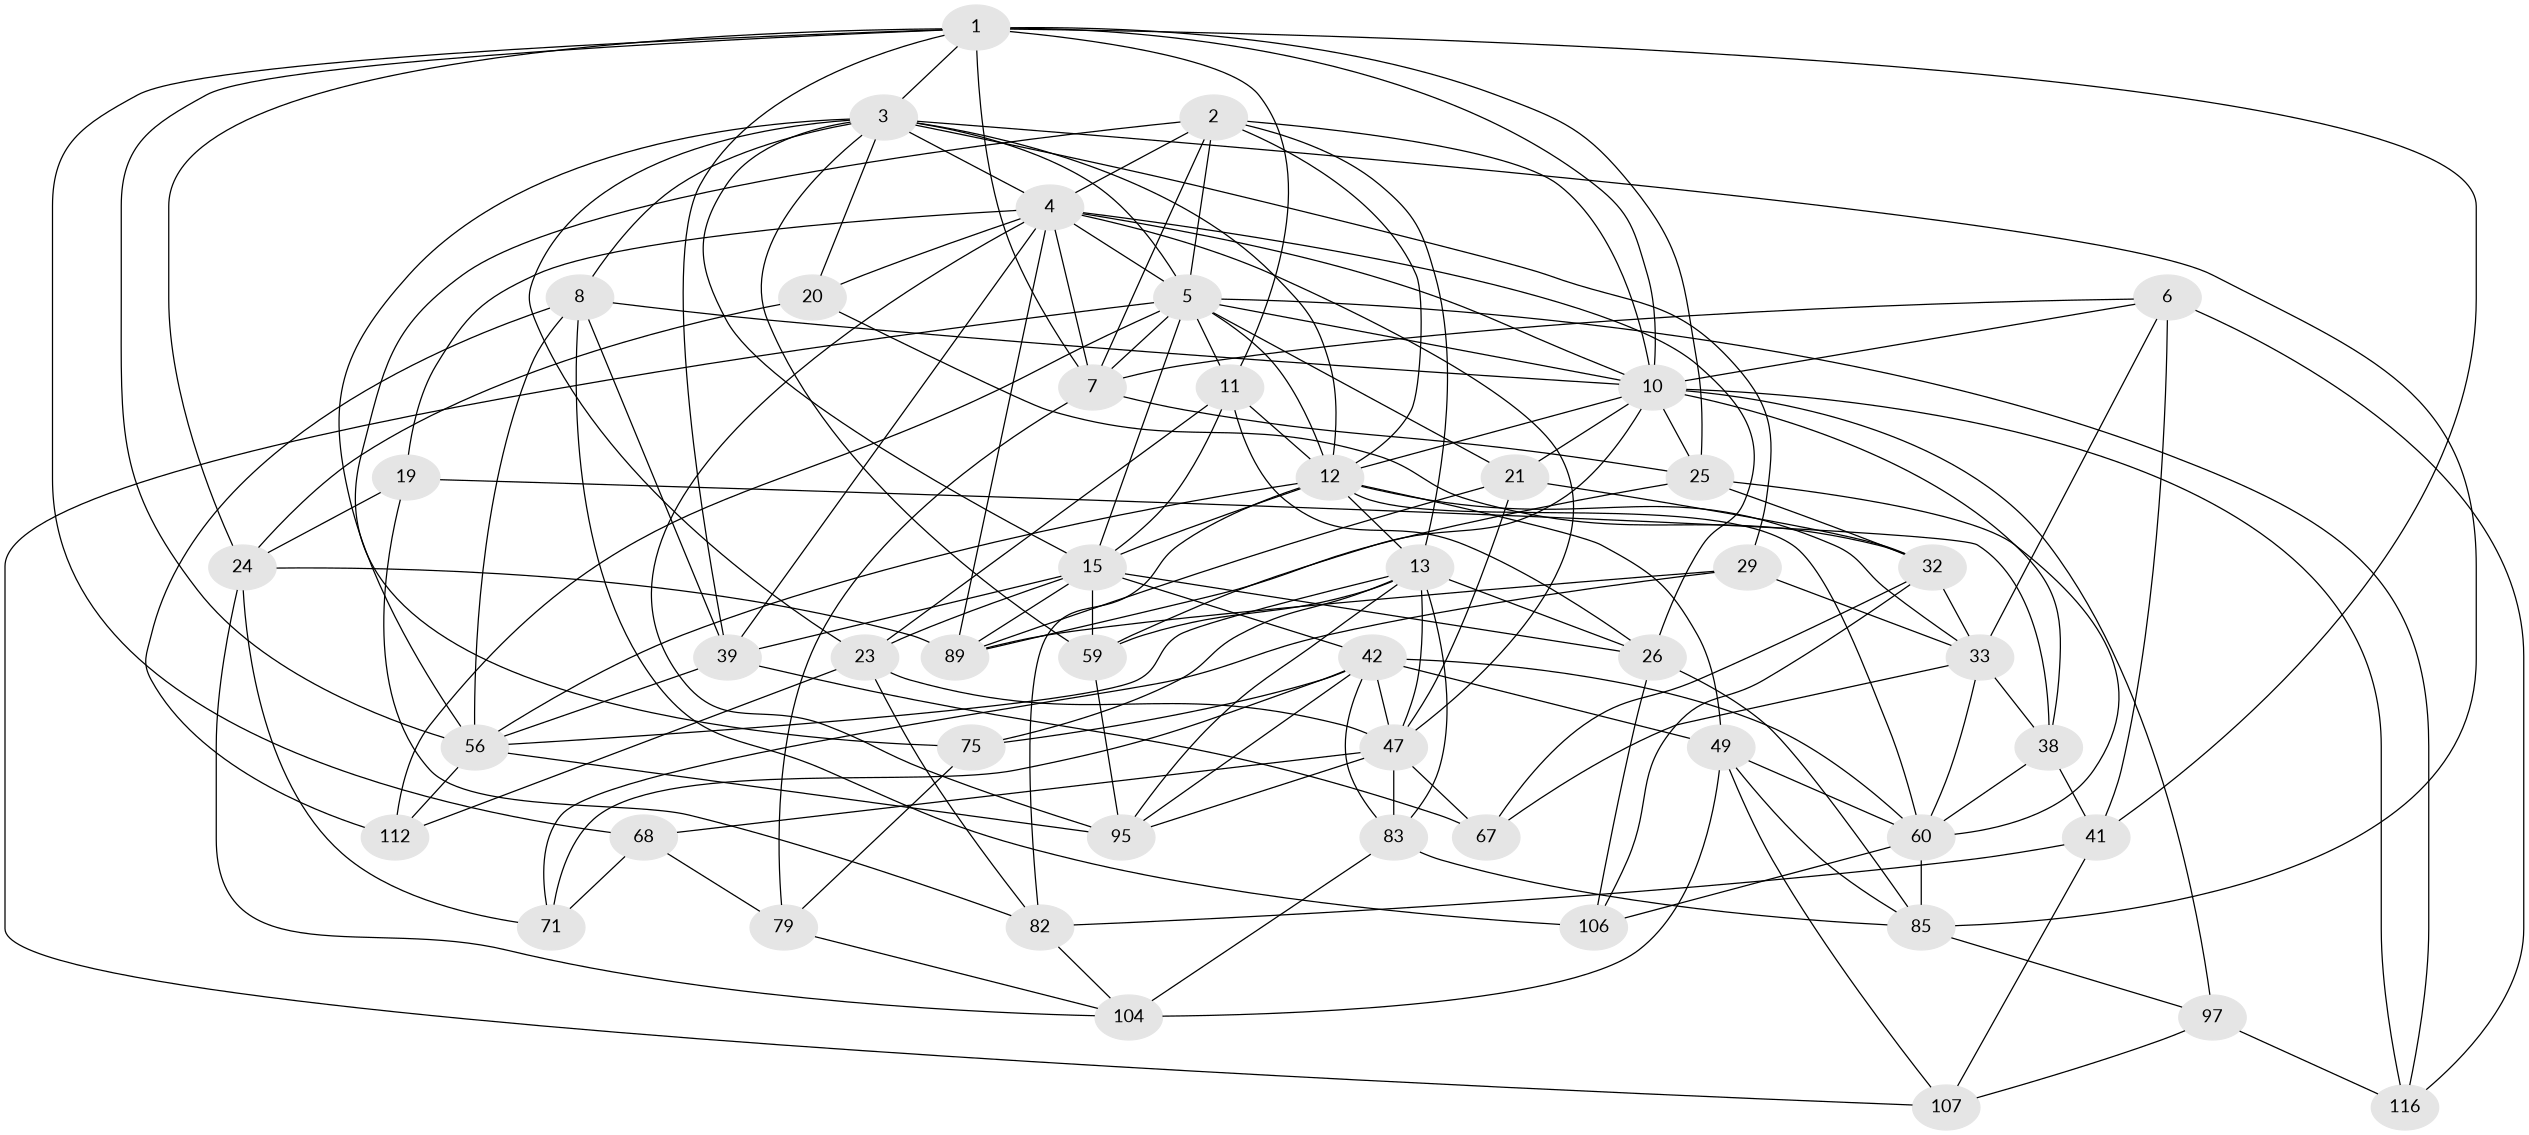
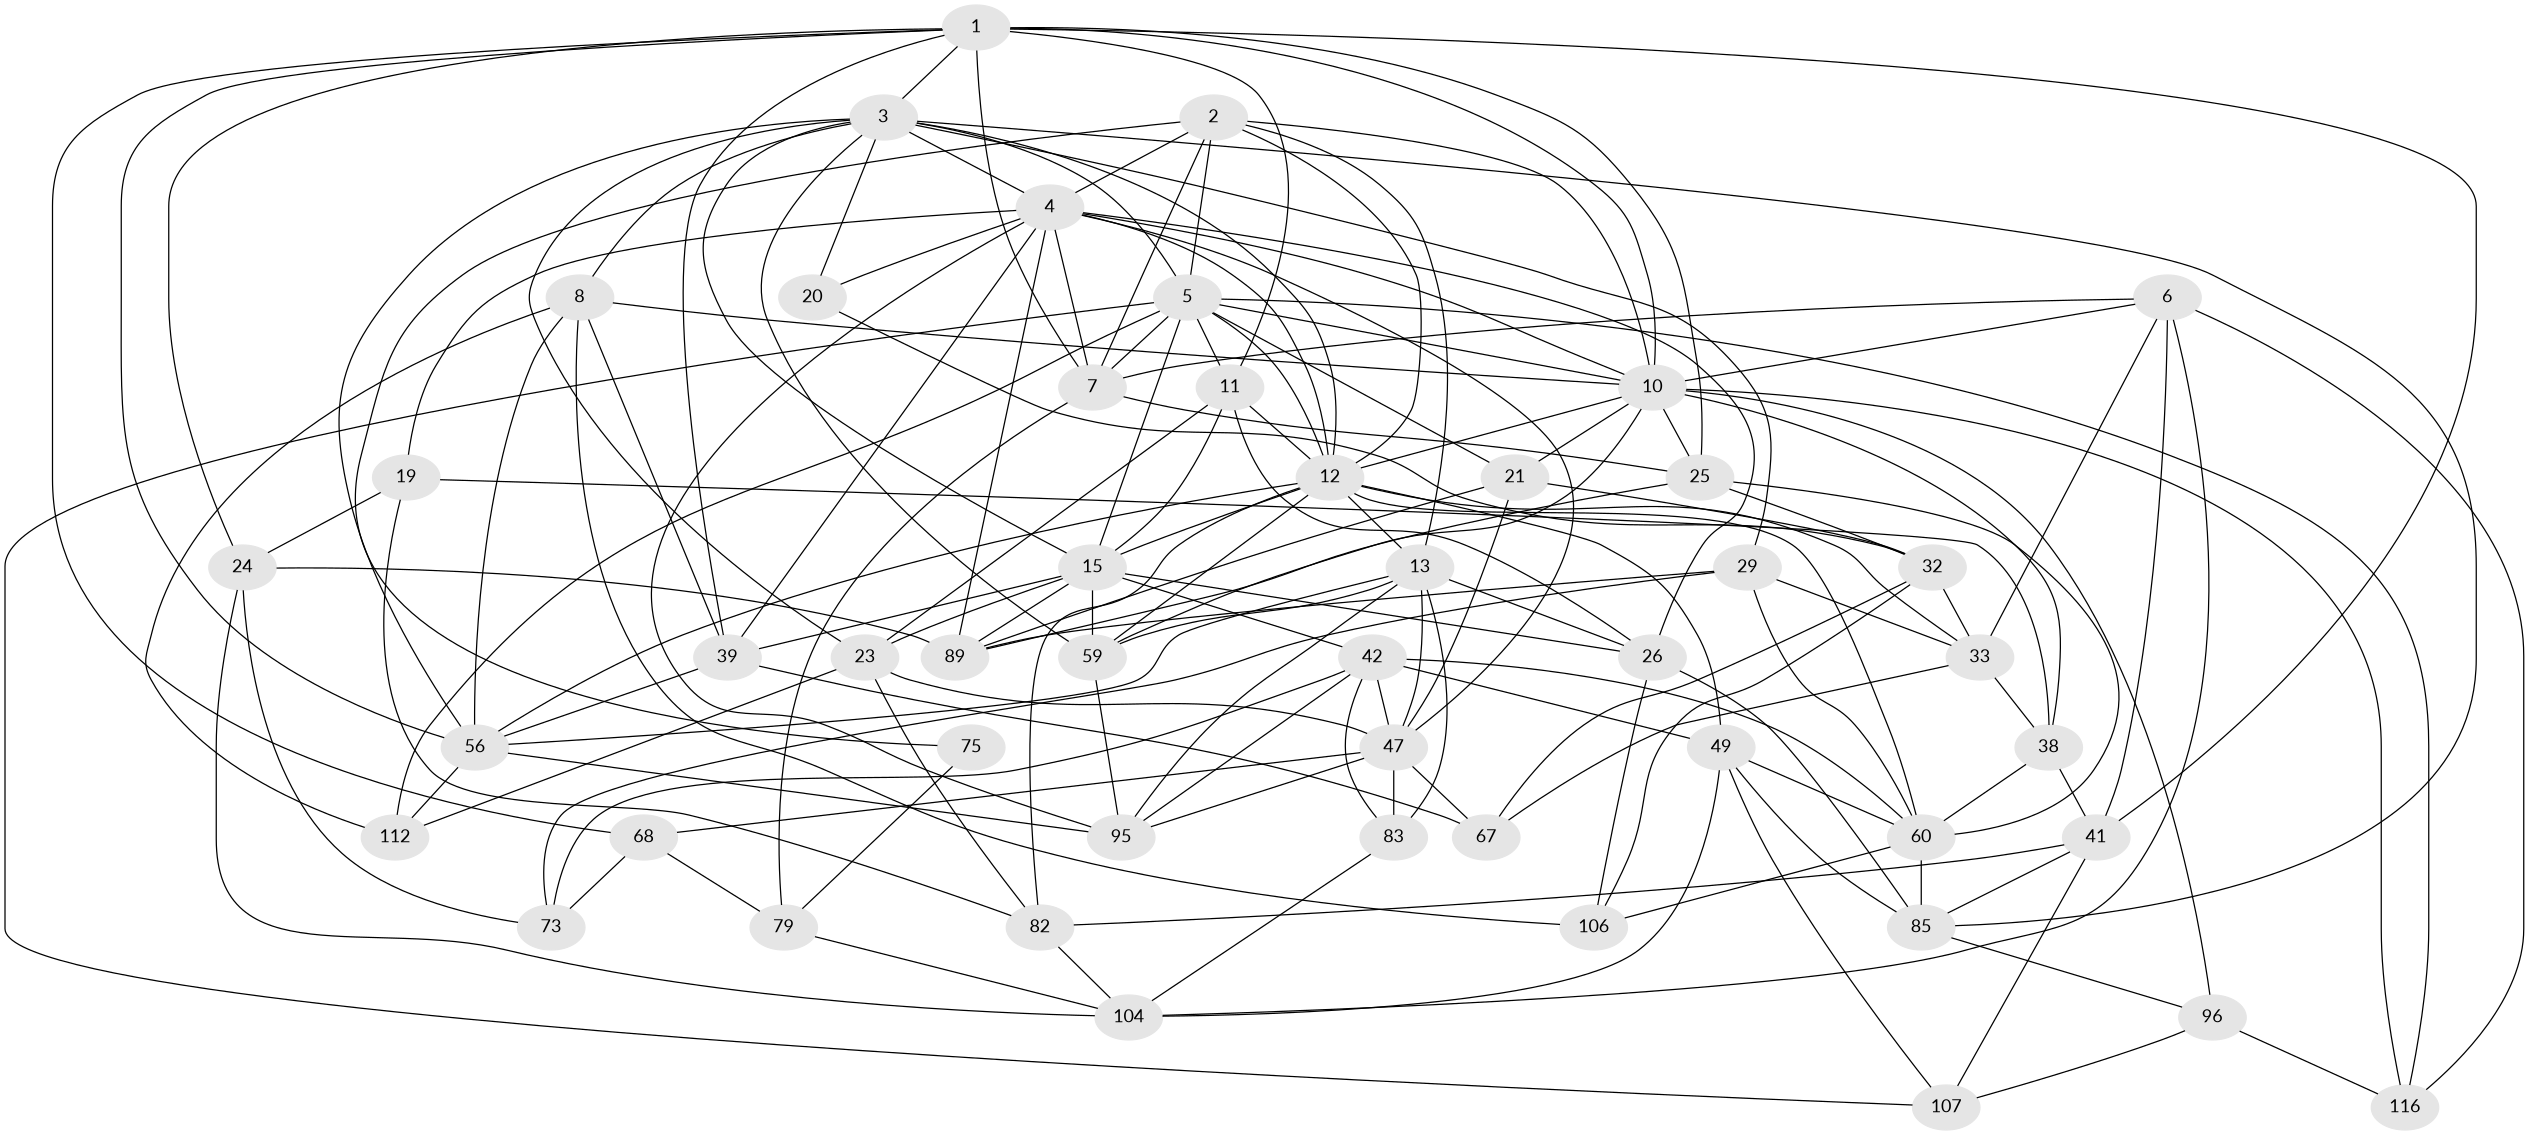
(1119, 253) -> (1251, 289)
(499, 386) -> none
none -> (1230, 553)
(1201, 665) -> none
(1176, 715) -> none
(1957, 749) -> (1829, 704)
(1651, 902) -> (2009, 882)
(551, 928) -> (551, 928)
none -> (1943, 955)
(2212, 1018) -> (2212, 1018)
